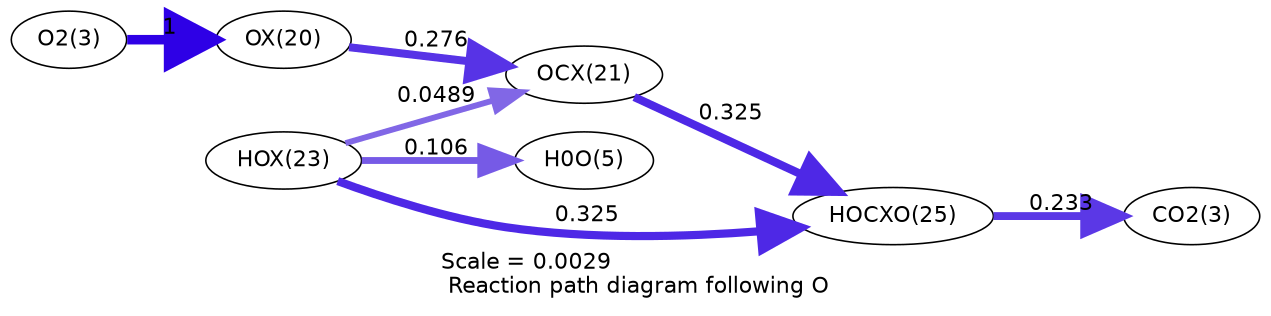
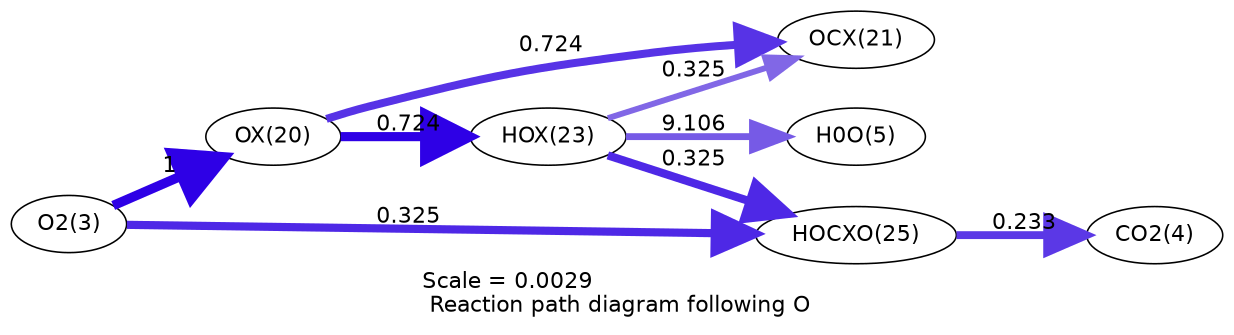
(433, 41) -> (548, 45)
(433, 96) -> (691, 71)
(718, 136) -> (421, 229)
none -> (383, 137)
(433, 149) -> (691, 125)
(1192, 216) -> (1155, 235)
